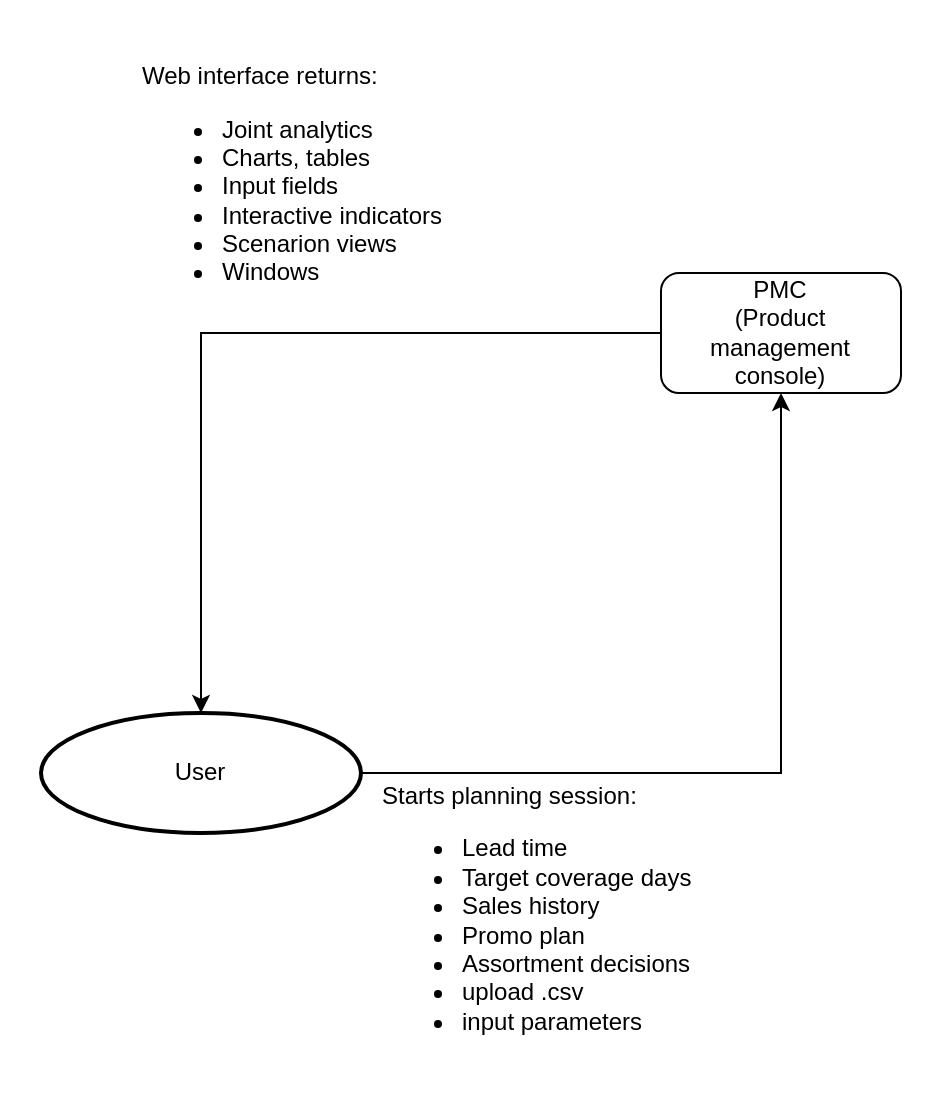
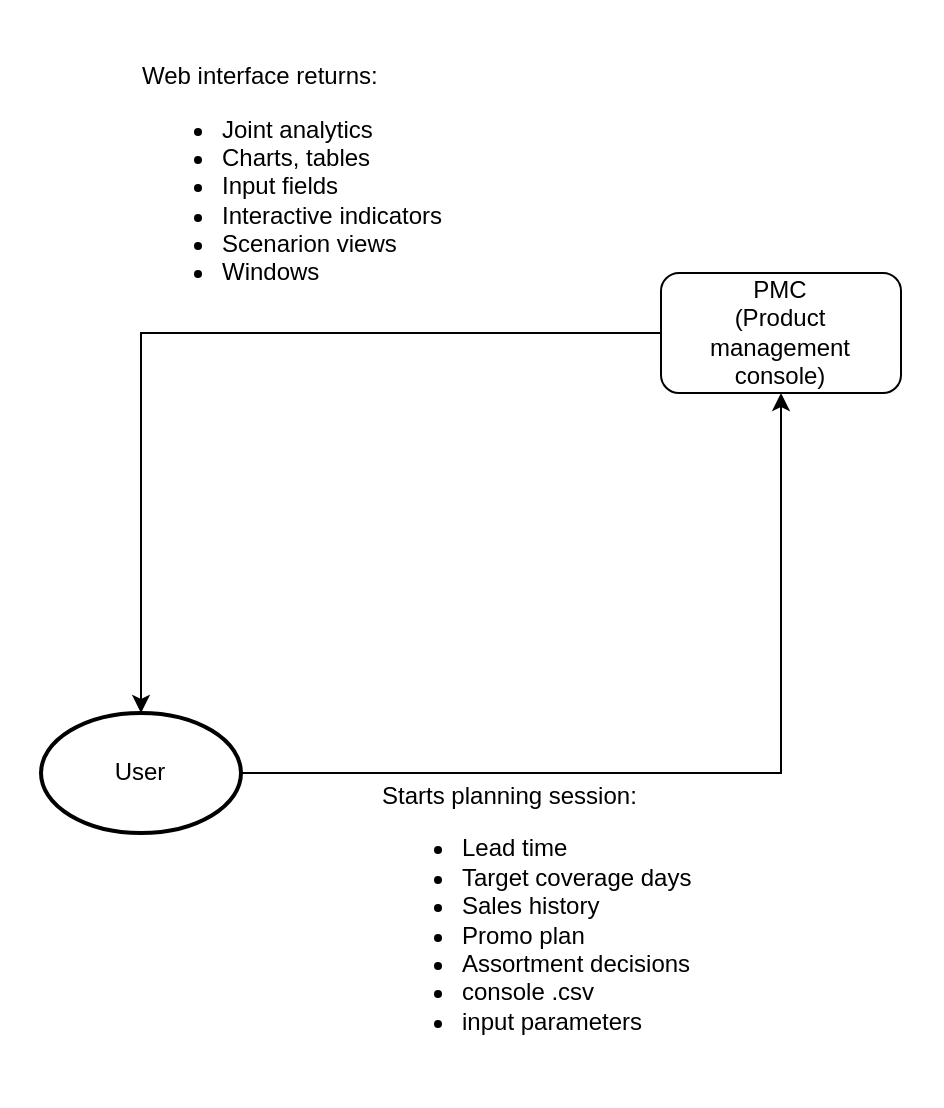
(201, 773) -> (141, 773)
(526, 921) -> (526, 921)
